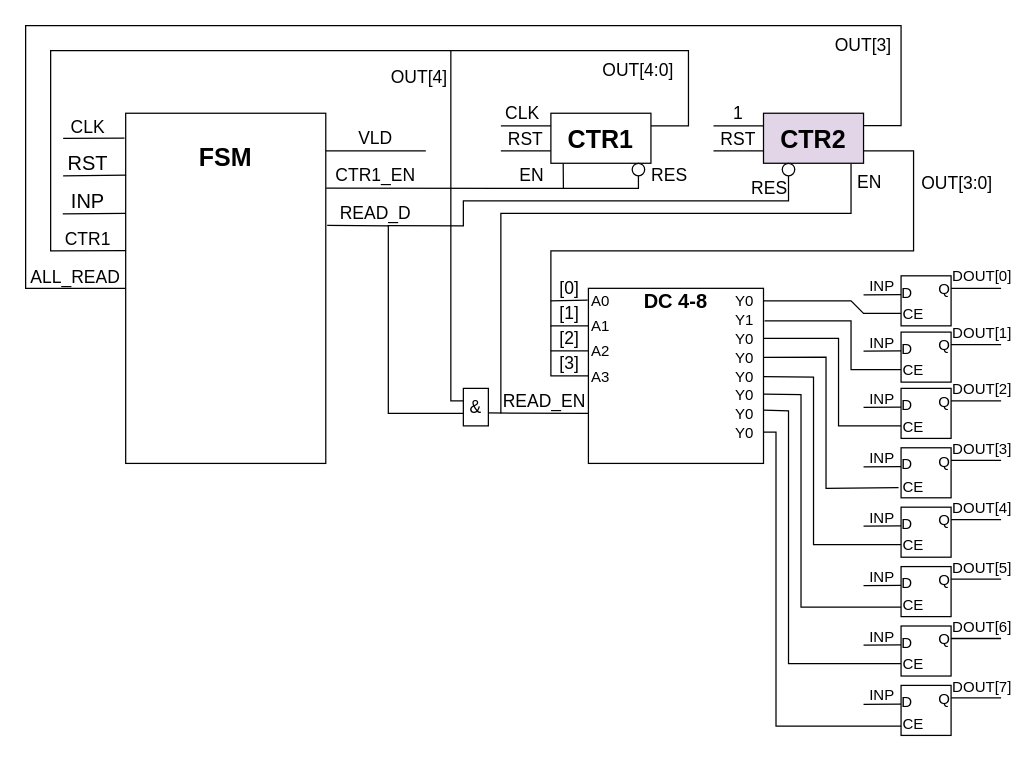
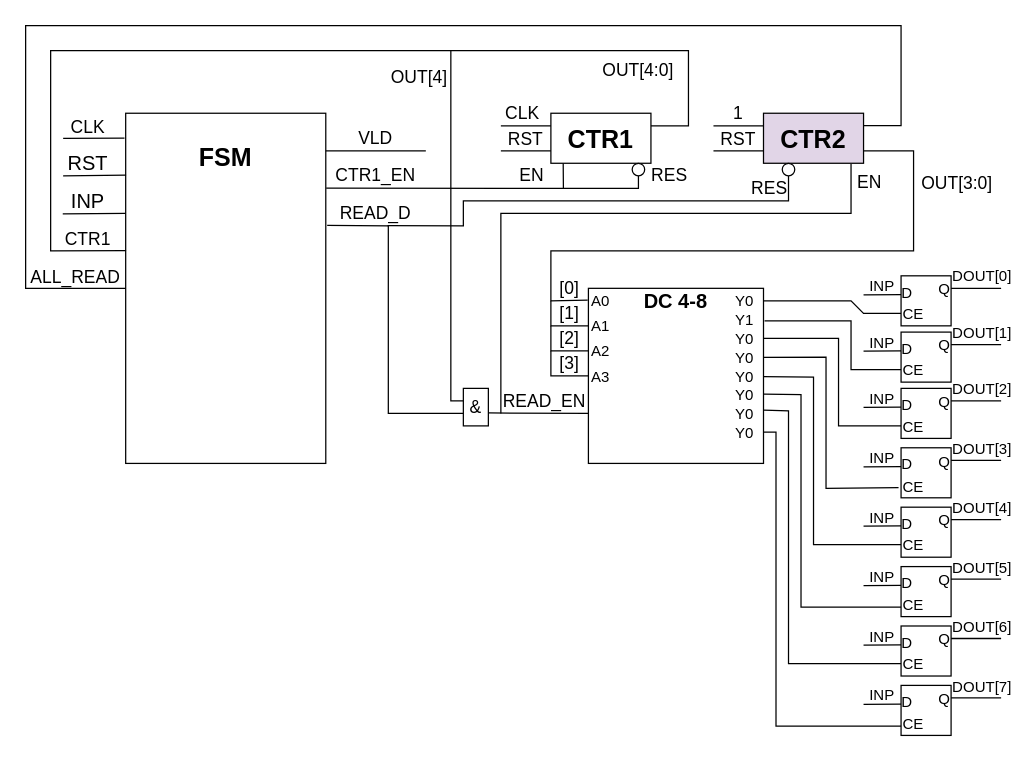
(863, 44) -> none
